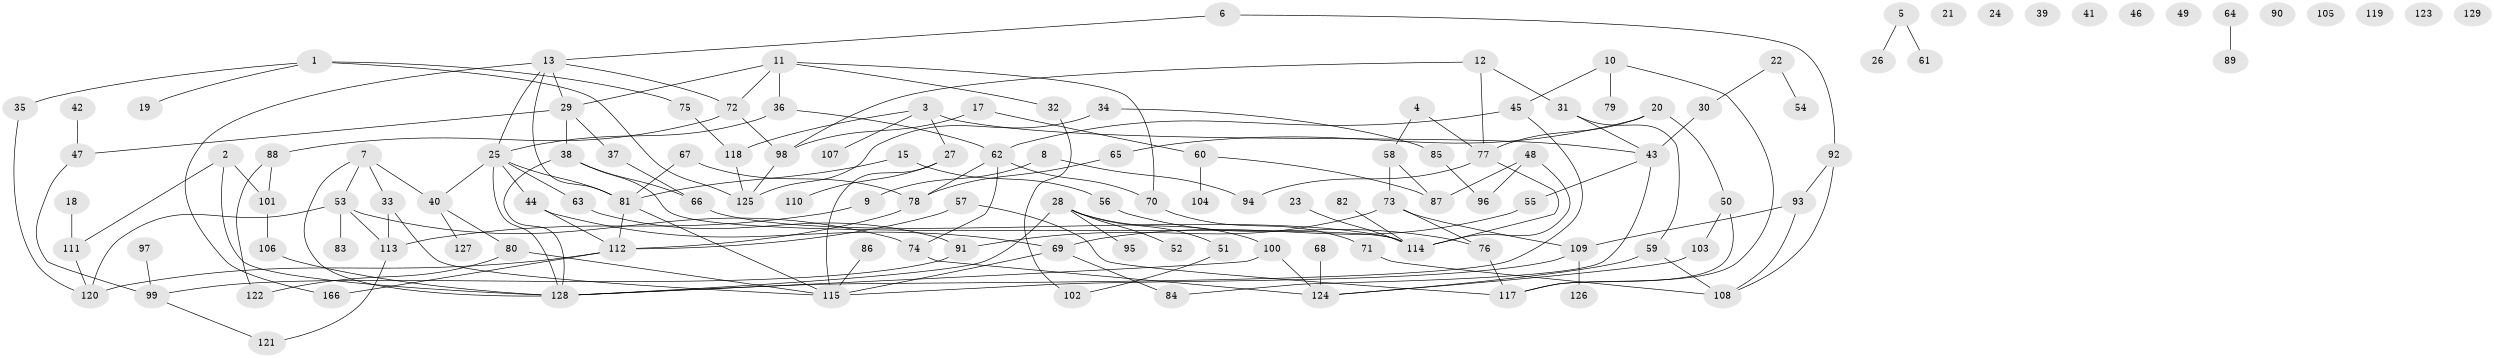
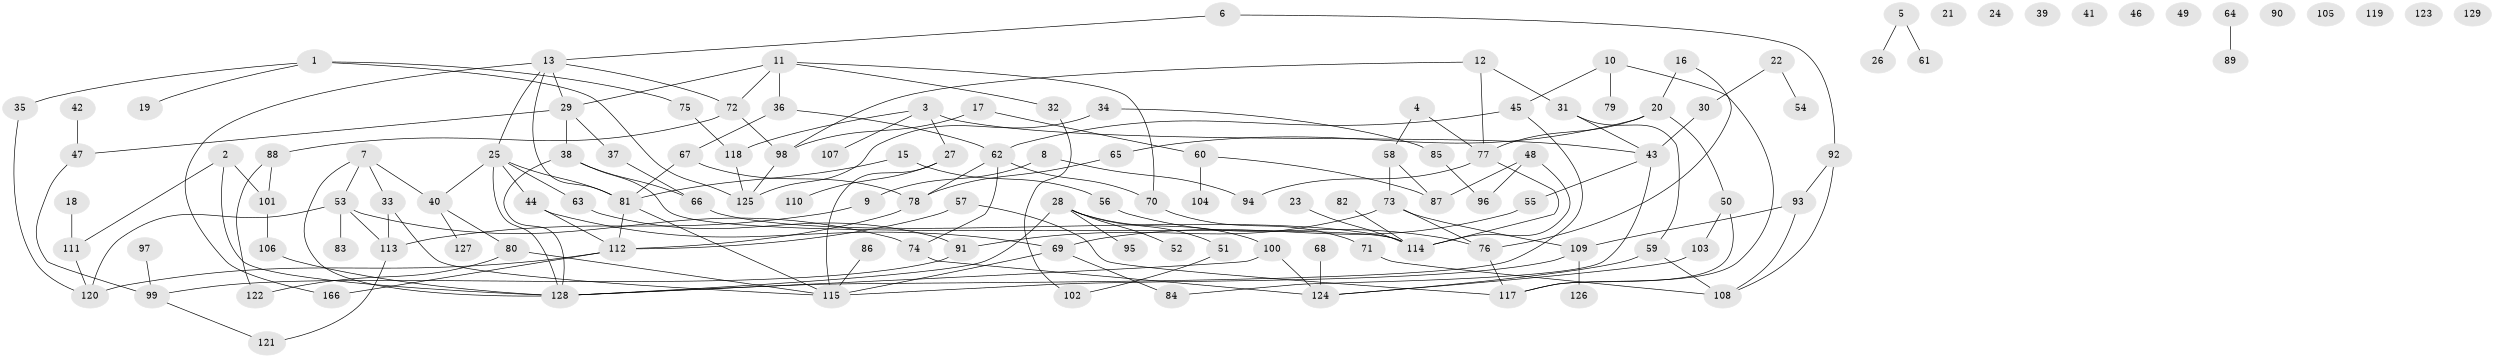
none -> (1682, 61)
(658, 135) -> (732, 132)
